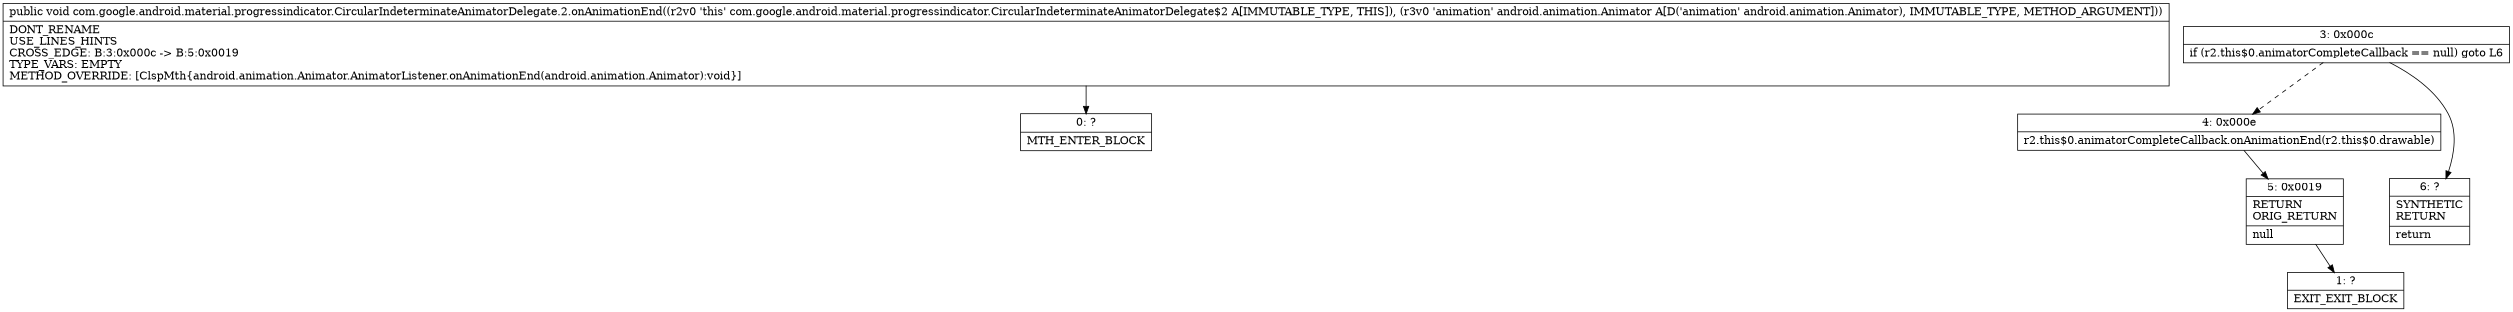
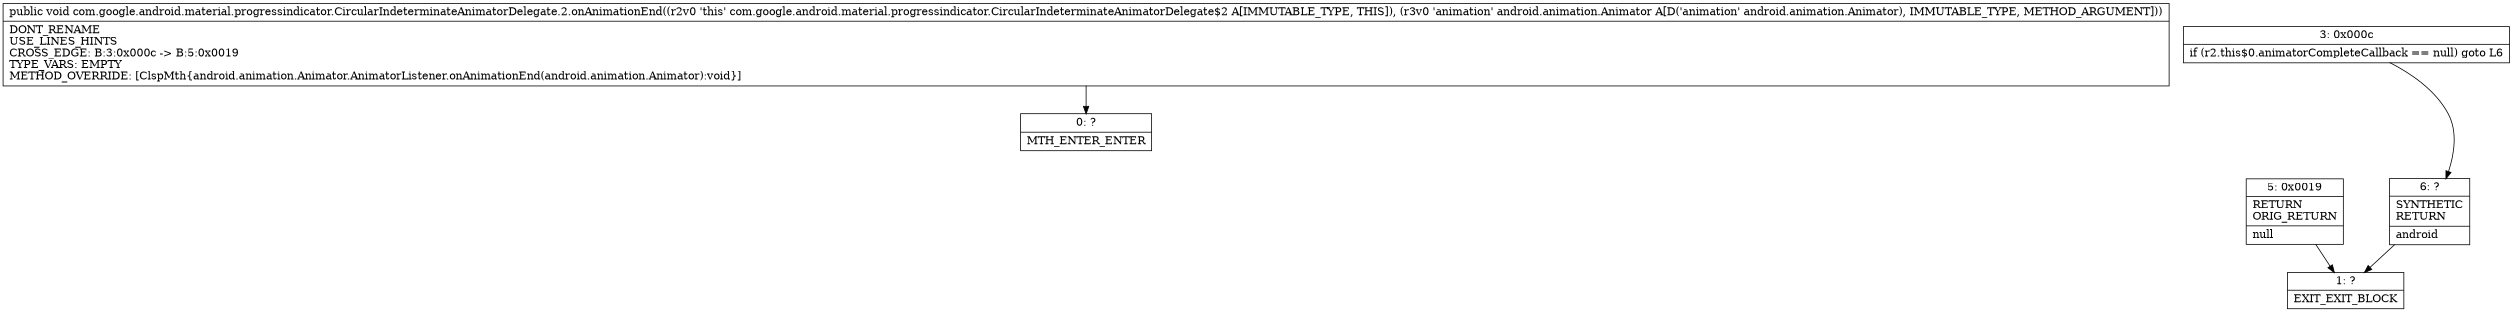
(2229, 132) -> none
(1086, 141) -> (1086, 141)
(2413, 235) -> (2417, 235)
none -> (2382, 256)
